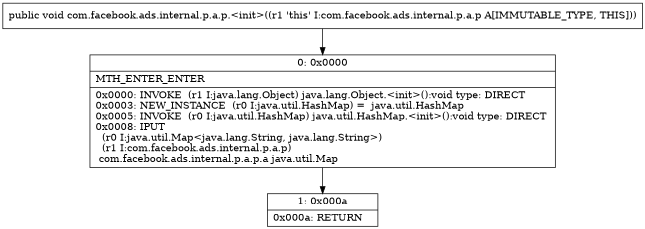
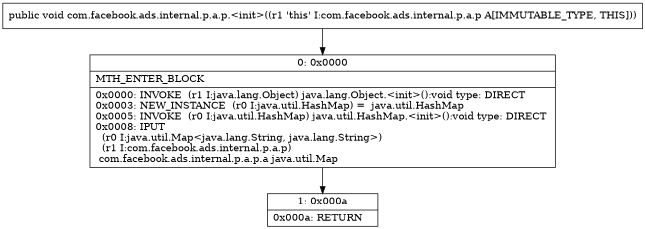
(150, 79) -> (150, 79)
